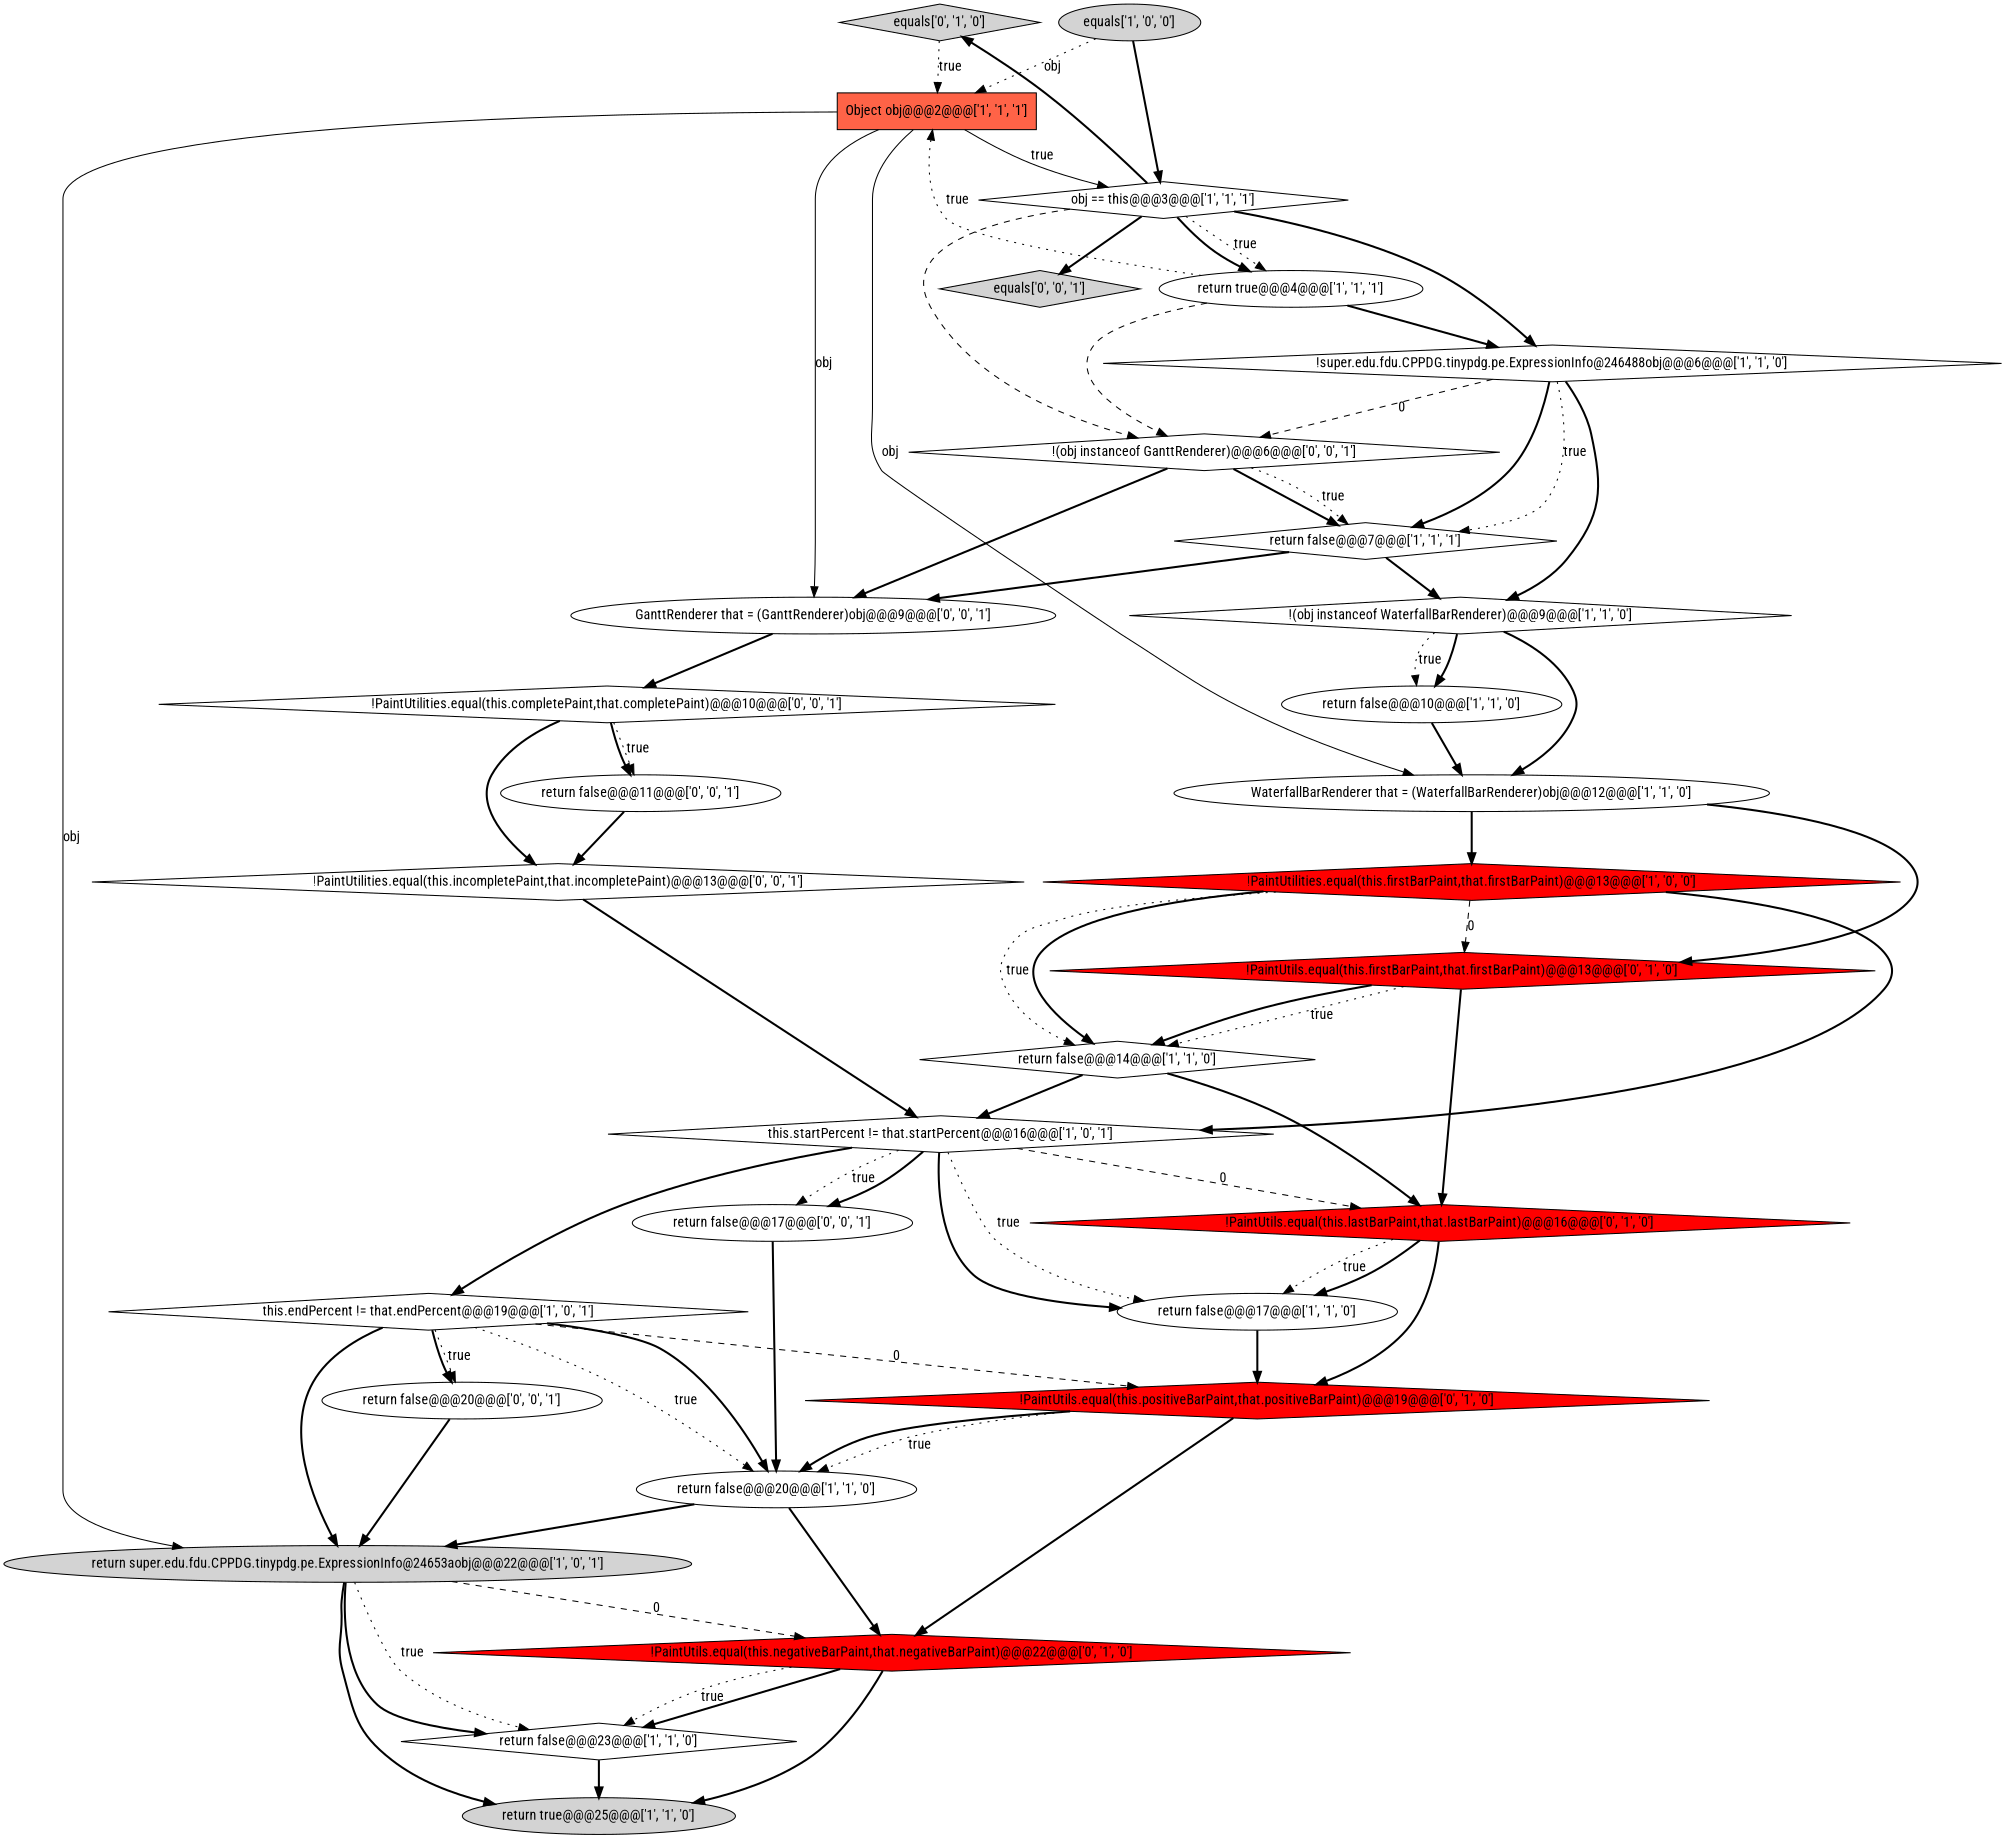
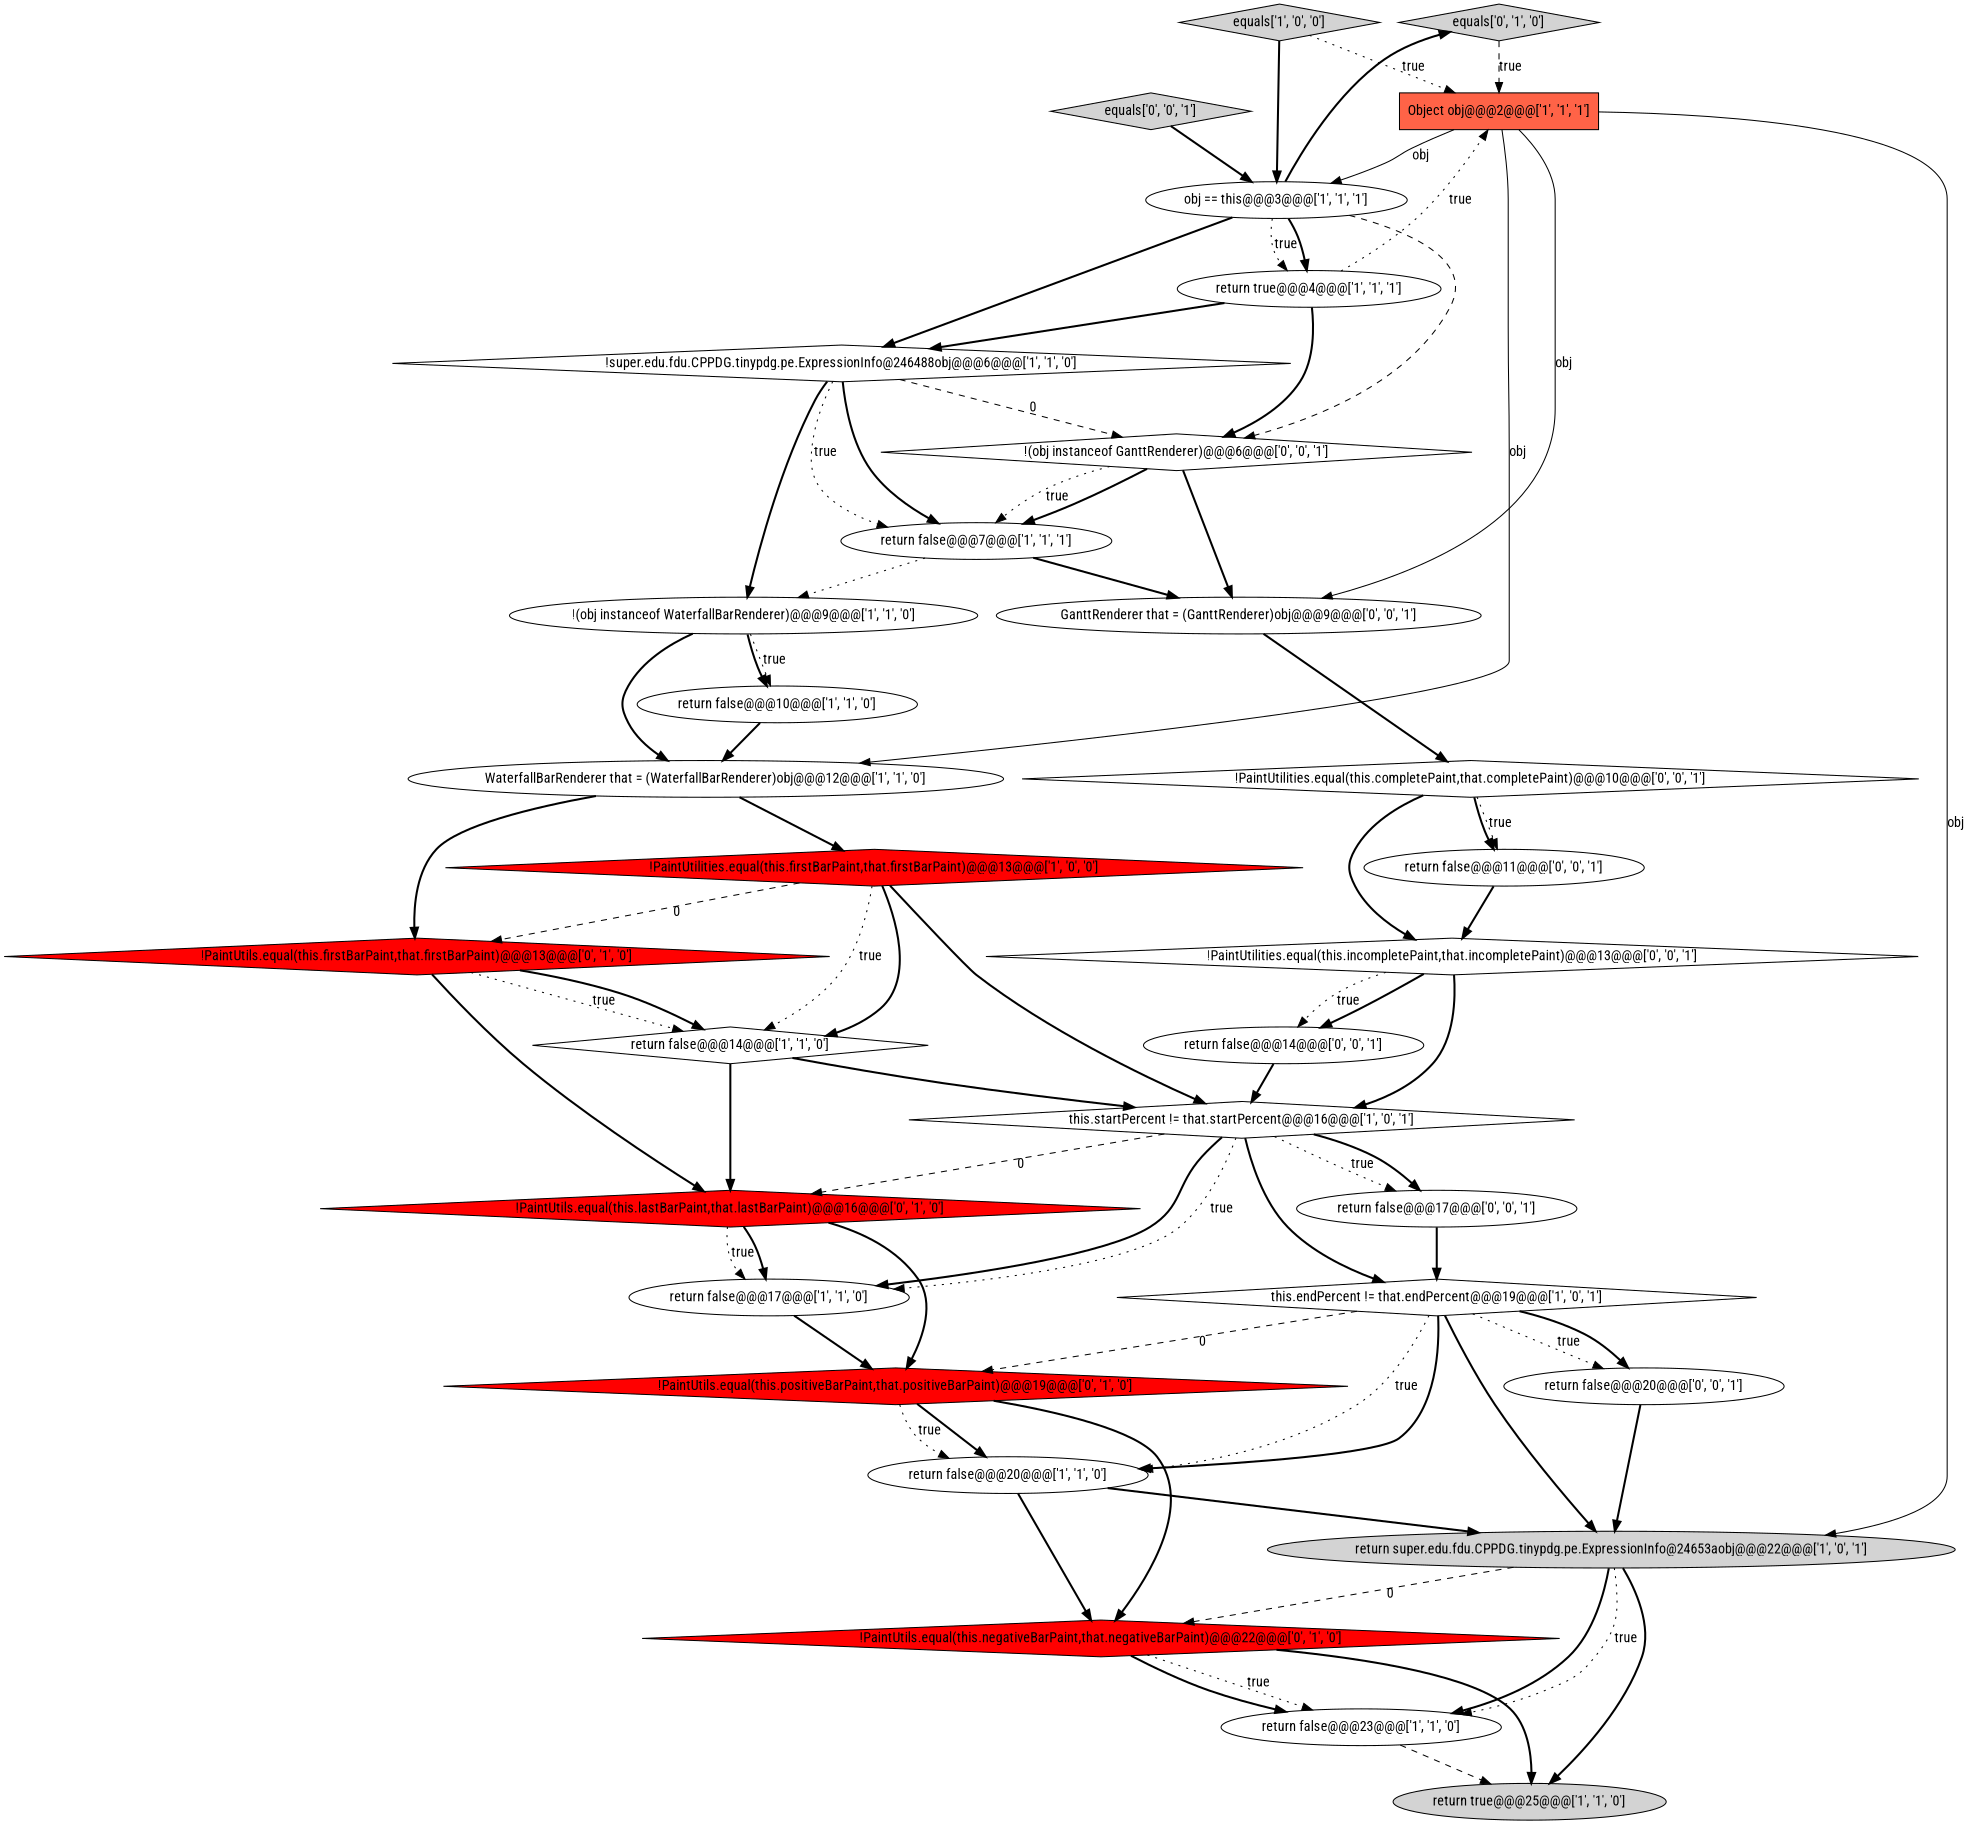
(1130, 22) -> (1280, 22)
(938, 62) -> (1499, 62)
(1053, 67) -> (1414, 67)
(1042, 156) -> (1421, 156)
(1163, 200) -> (1276, 200)
(1105, 242) -> (1207, 151)
(1094, 345) -> (1298, 385)
(1366, 541) -> (976, 541)
(1409, 575) -> (867, 576)
(1461, 616) -> (744, 616)
none -> (1284, 1045)
(774, 1357) -> (1437, 1248)
(599, 1742) -> (1361, 1727)
(599, 1774) -> (1441, 1763)
